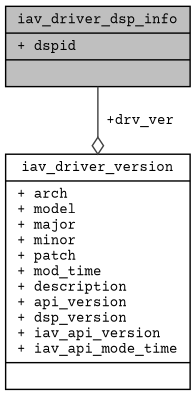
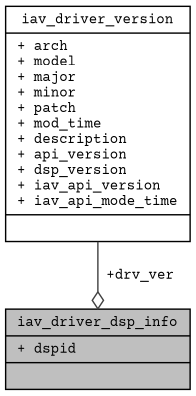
(98, 112) -> (98, 267)
